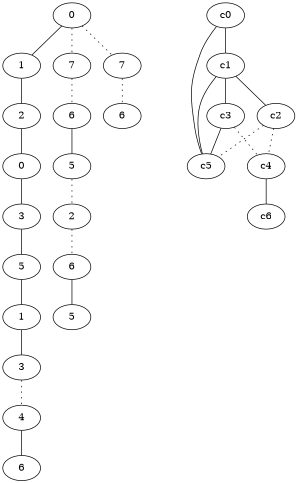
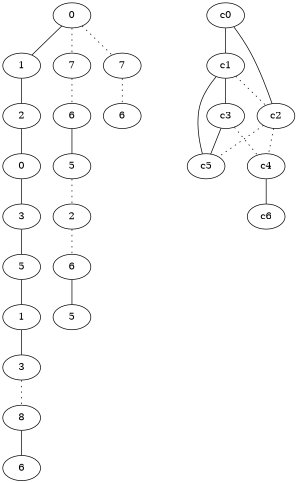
(192, 88) -> (256, 64)
(251, 91) -> (251, 91)
(22, 418) -> (22, 418)
